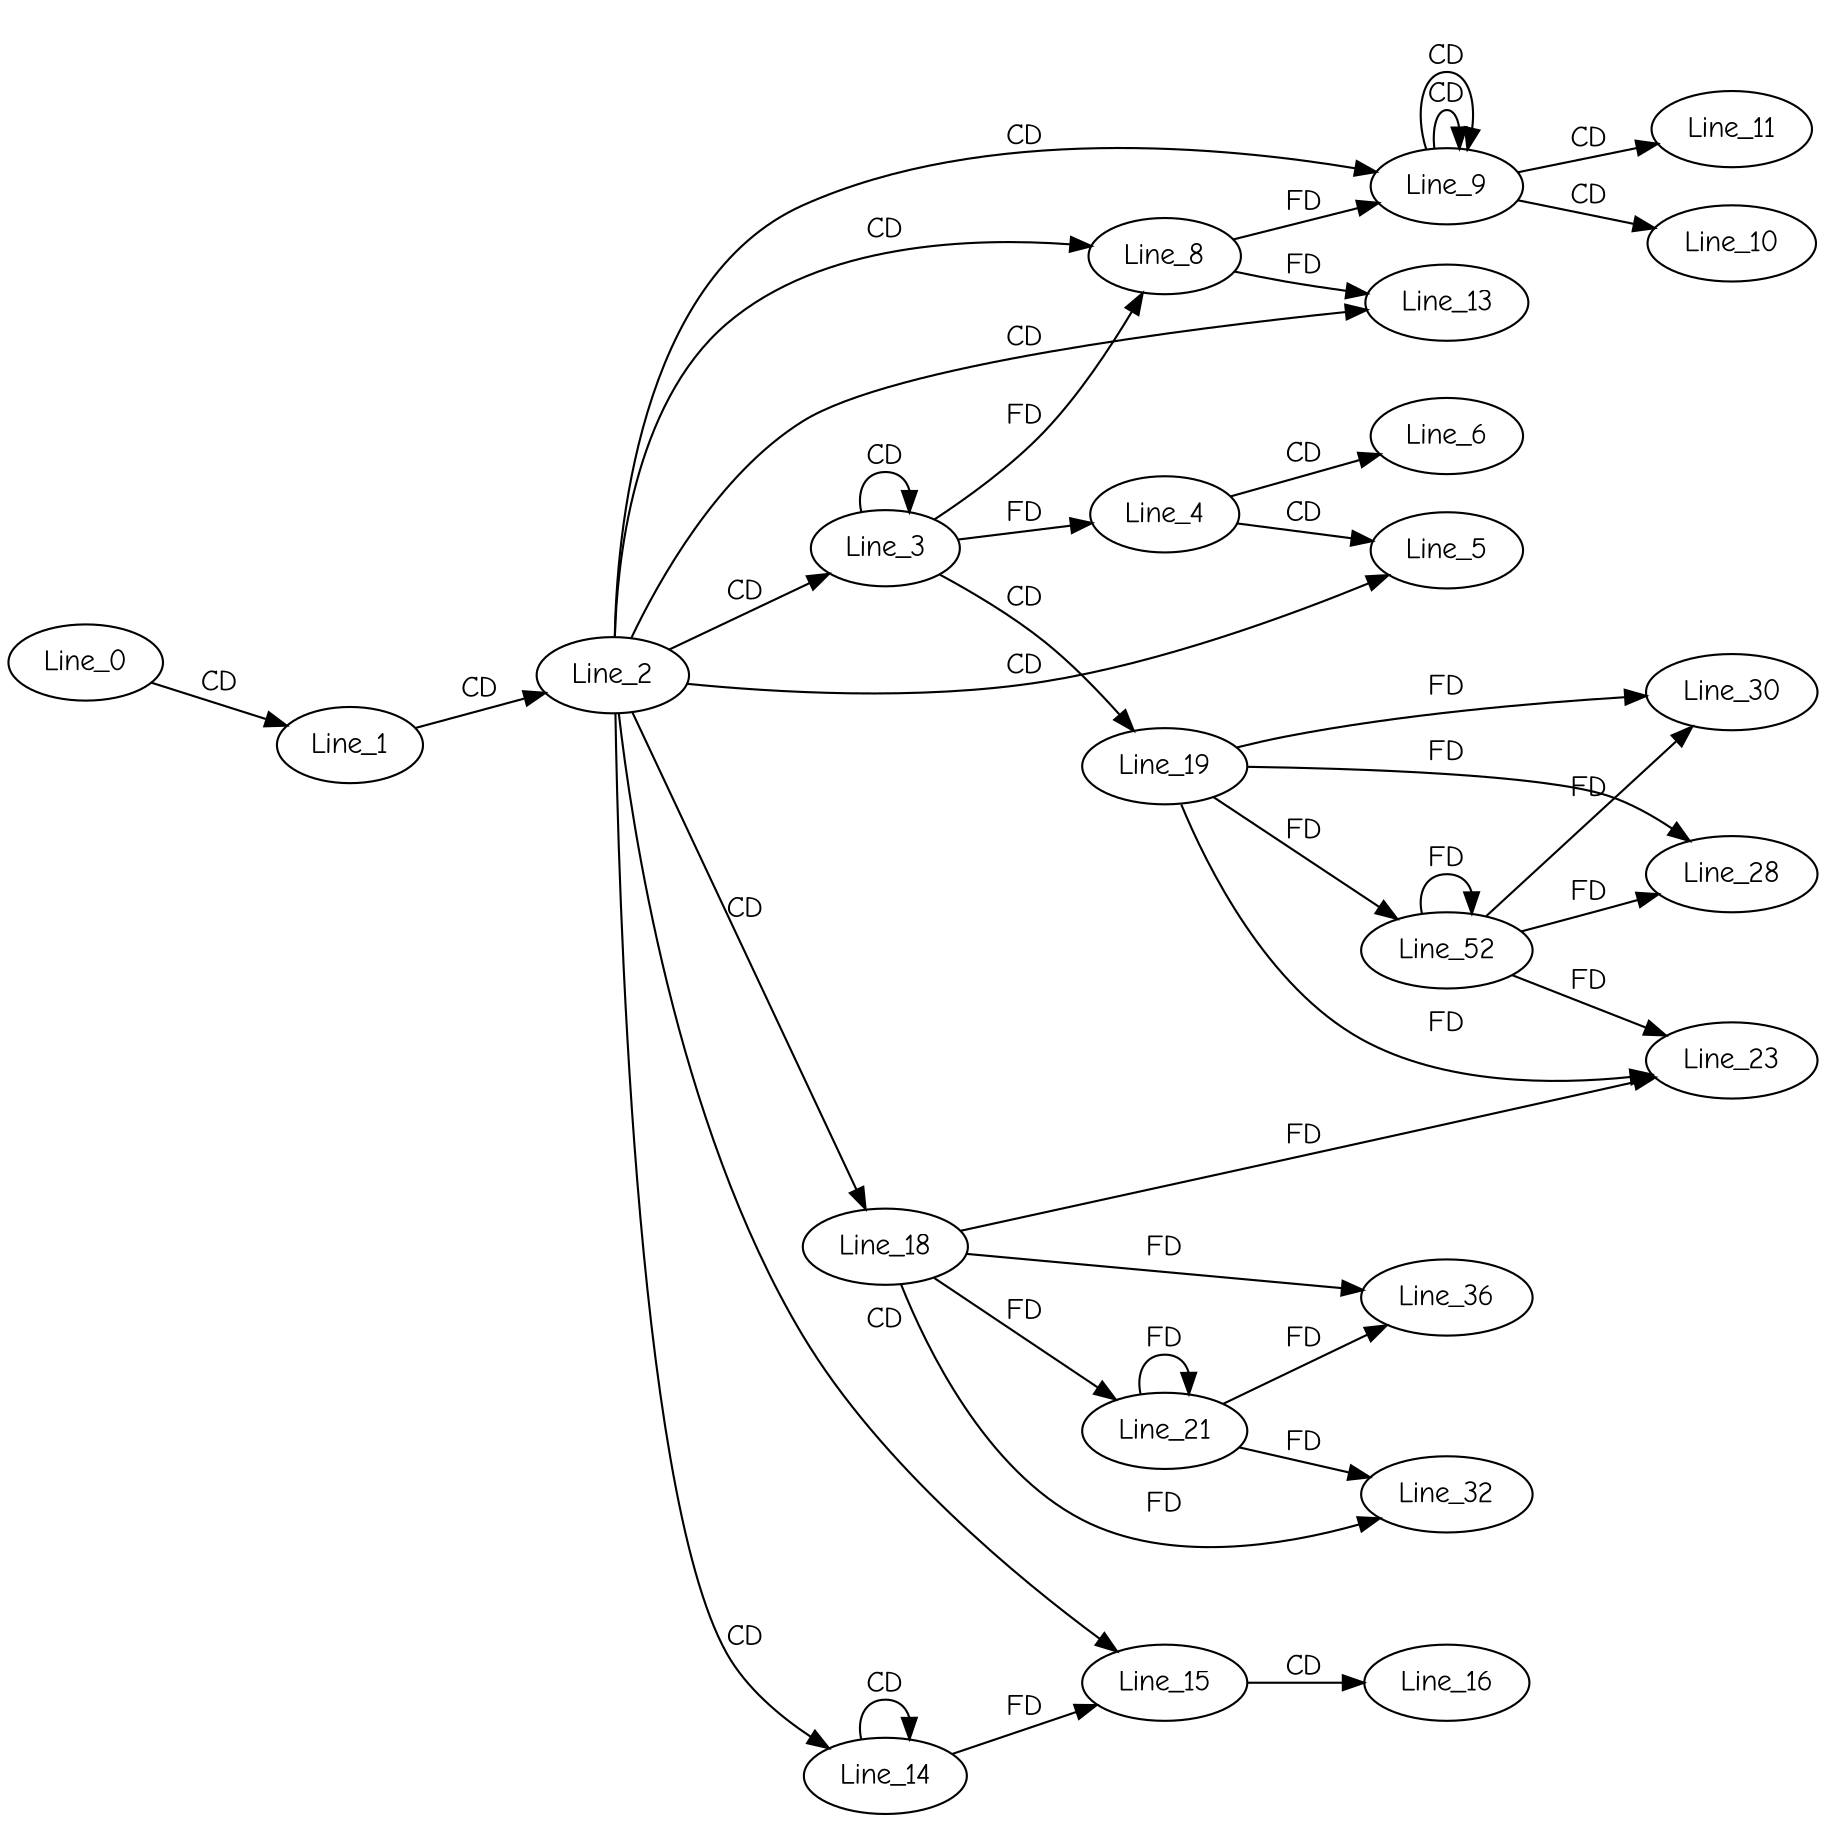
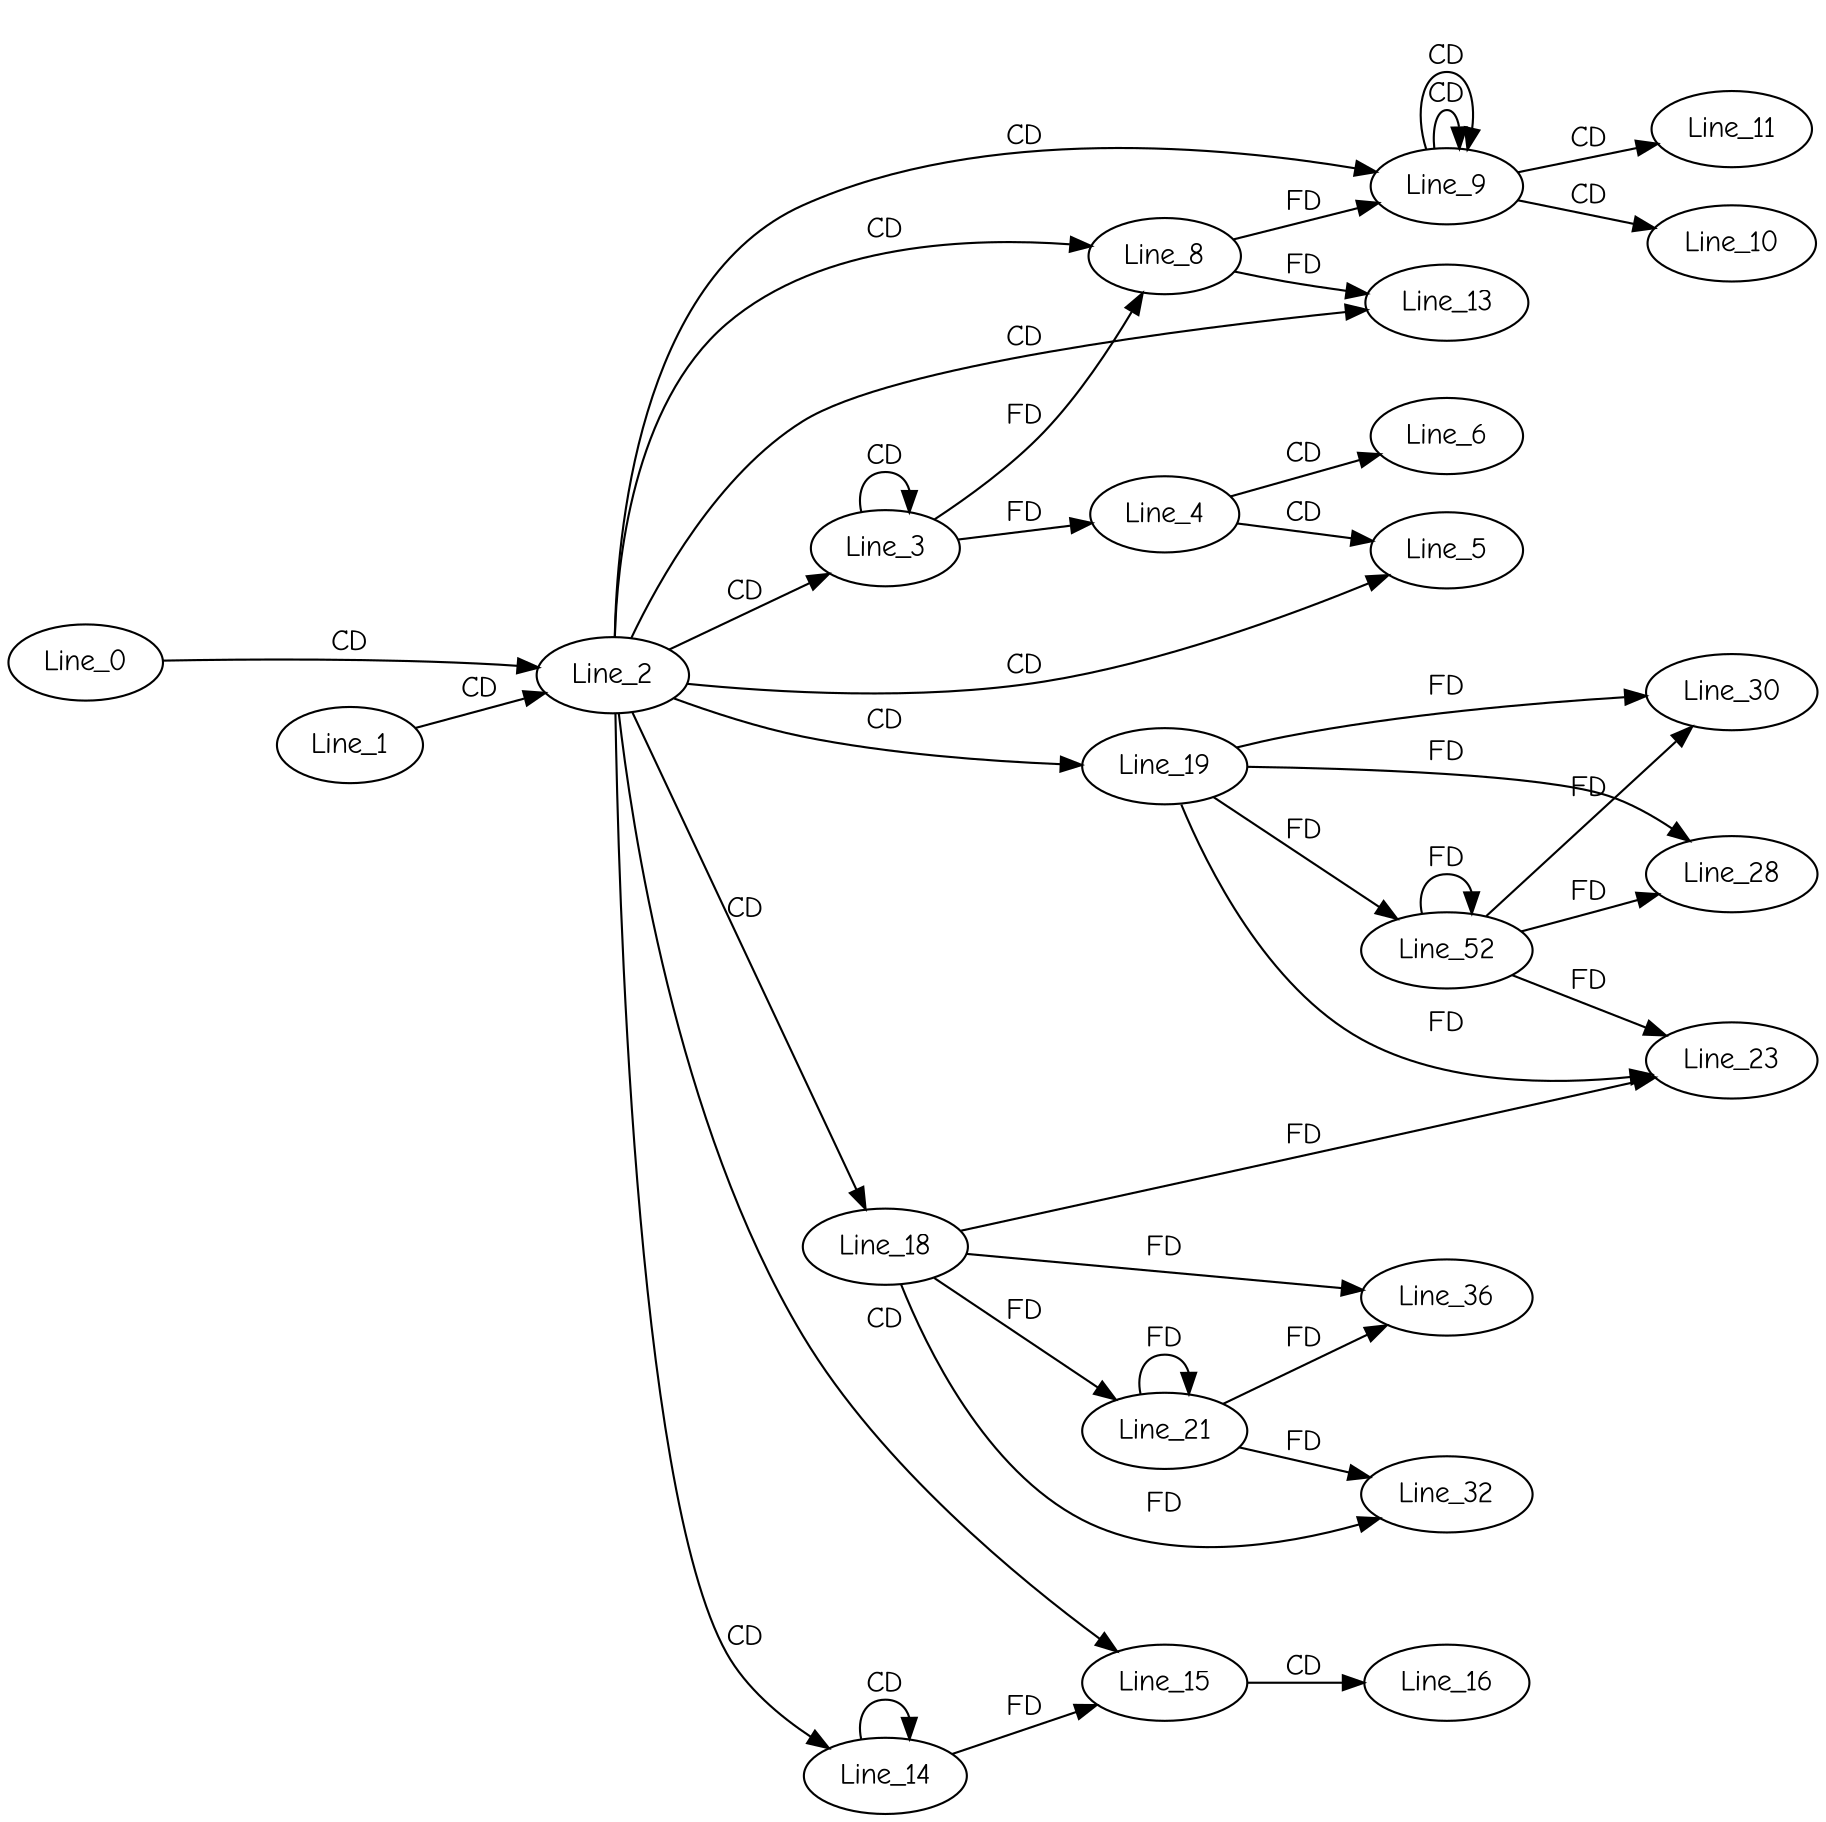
(1037, 636) -> (864, 747)
(209, 701) -> (340, 660)
